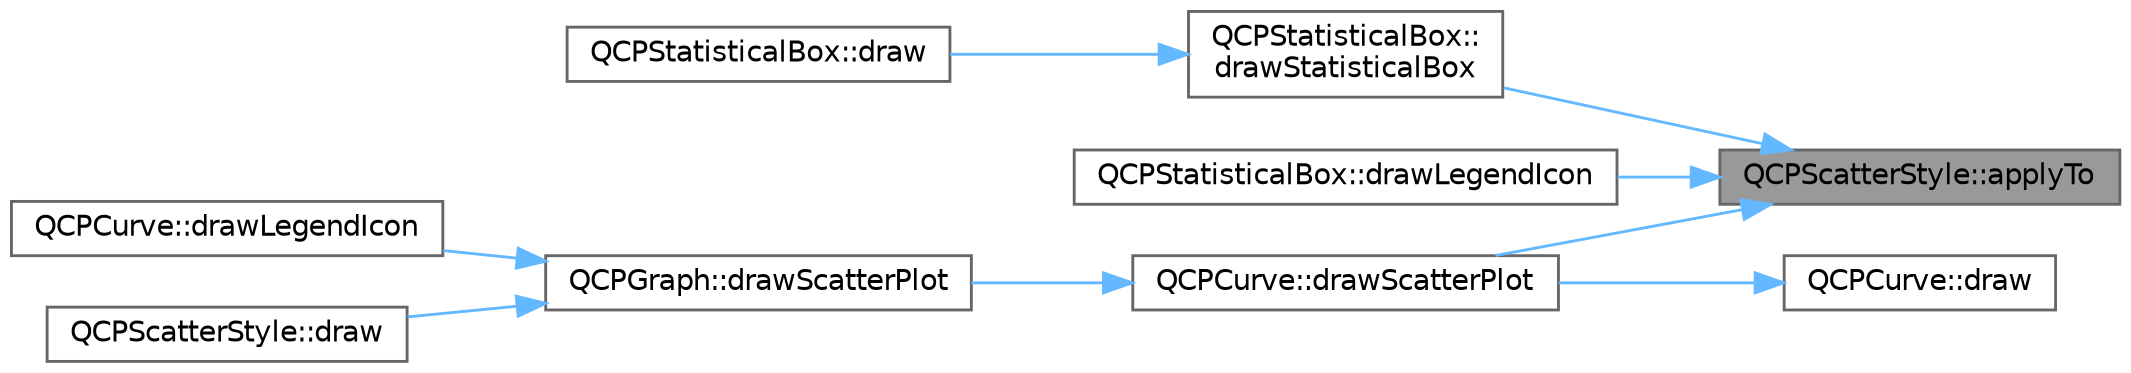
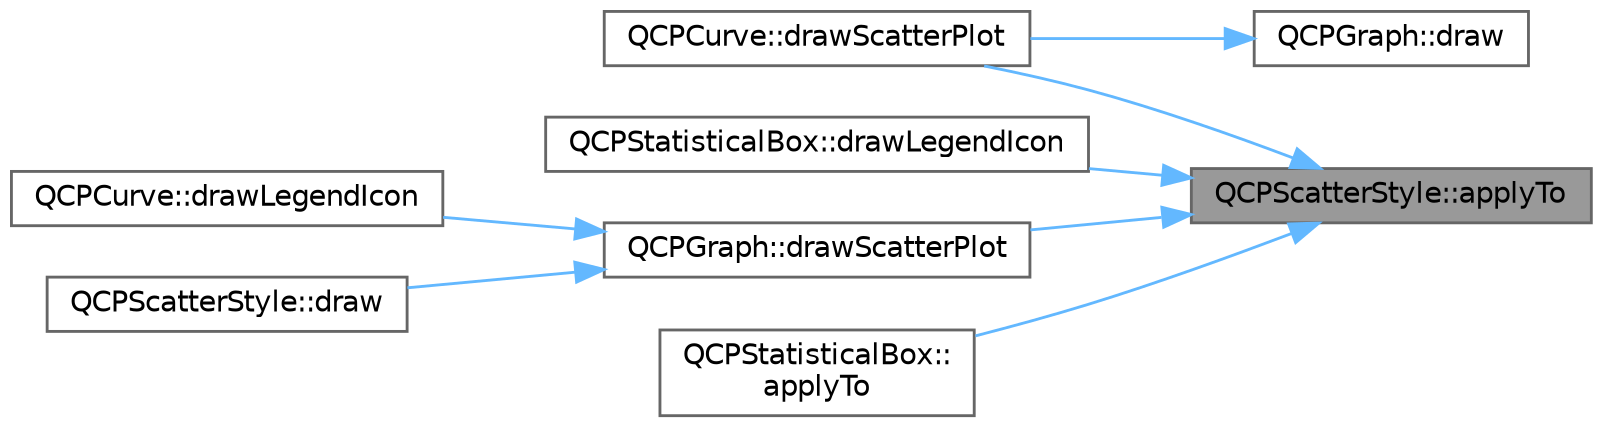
(759, 54) -> none
(1346, 54) -> (817, 373)
(1037, 283) -> (1096, 224)
(1920, 283) -> (1391, 39)
